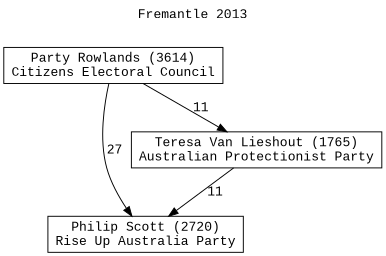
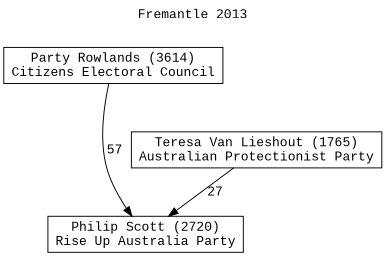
(181, 105) -> none
(115, 150) -> (115, 150)
(215, 192) -> (215, 192)
